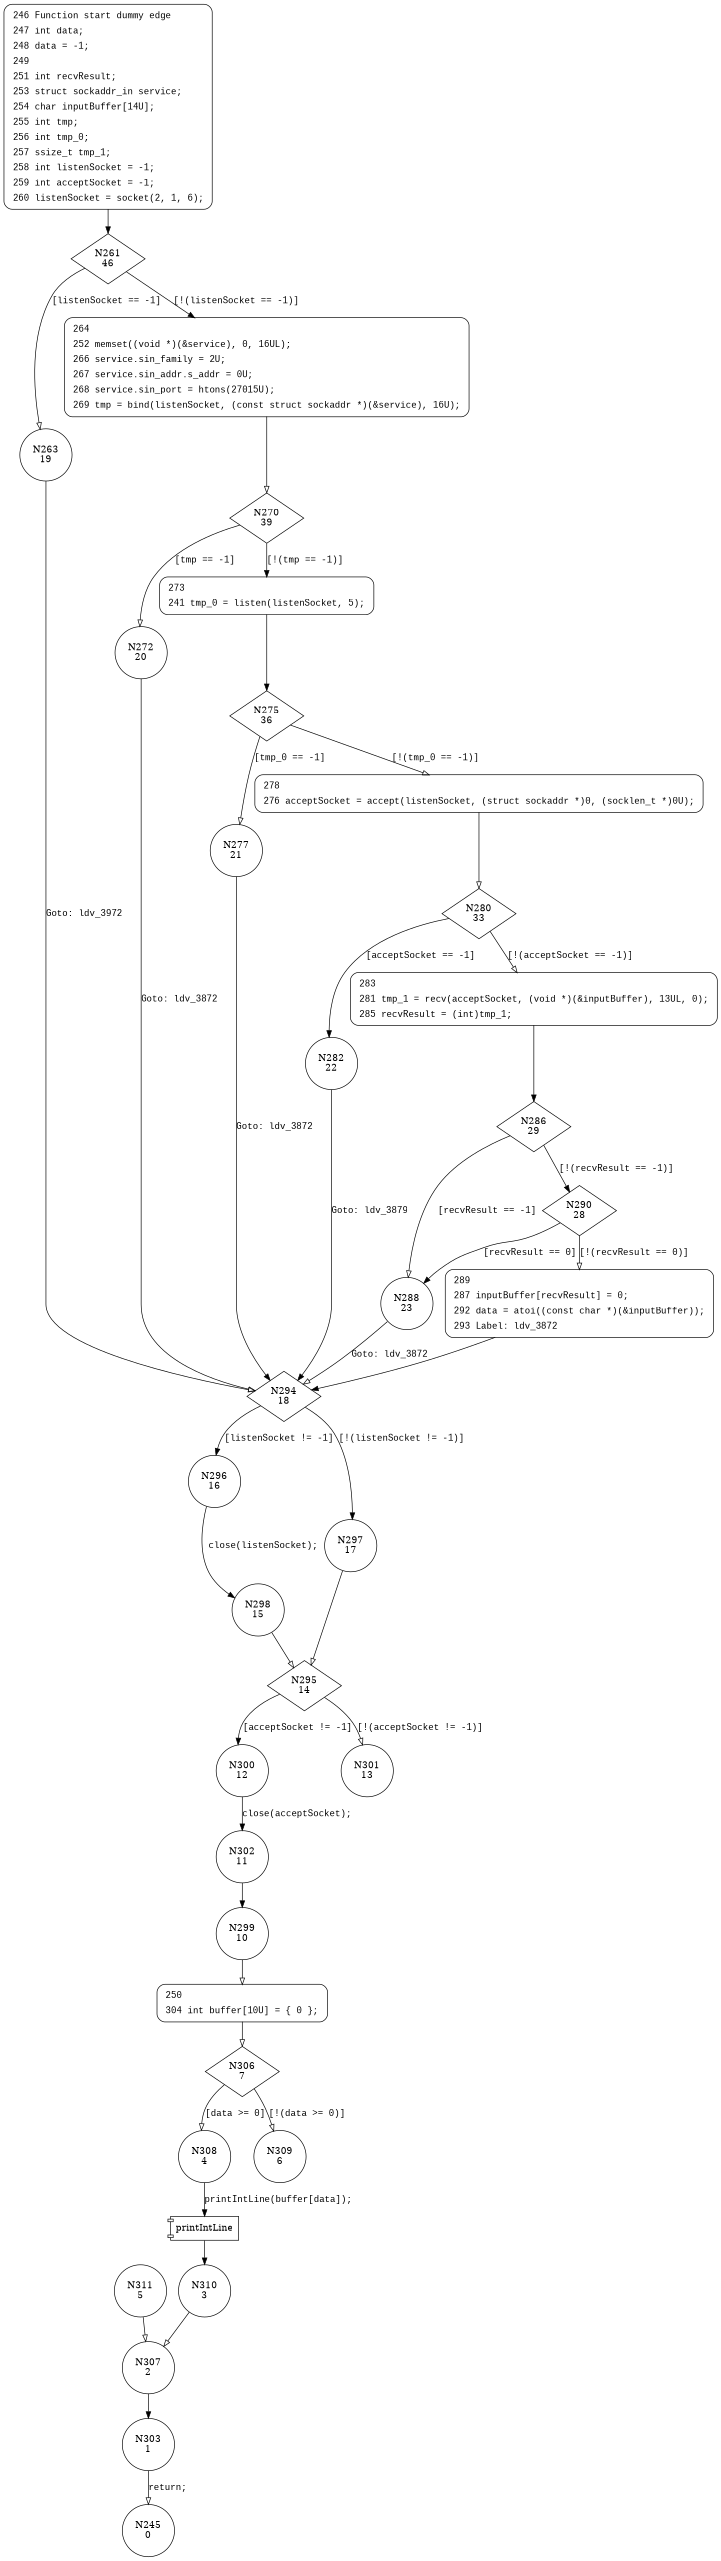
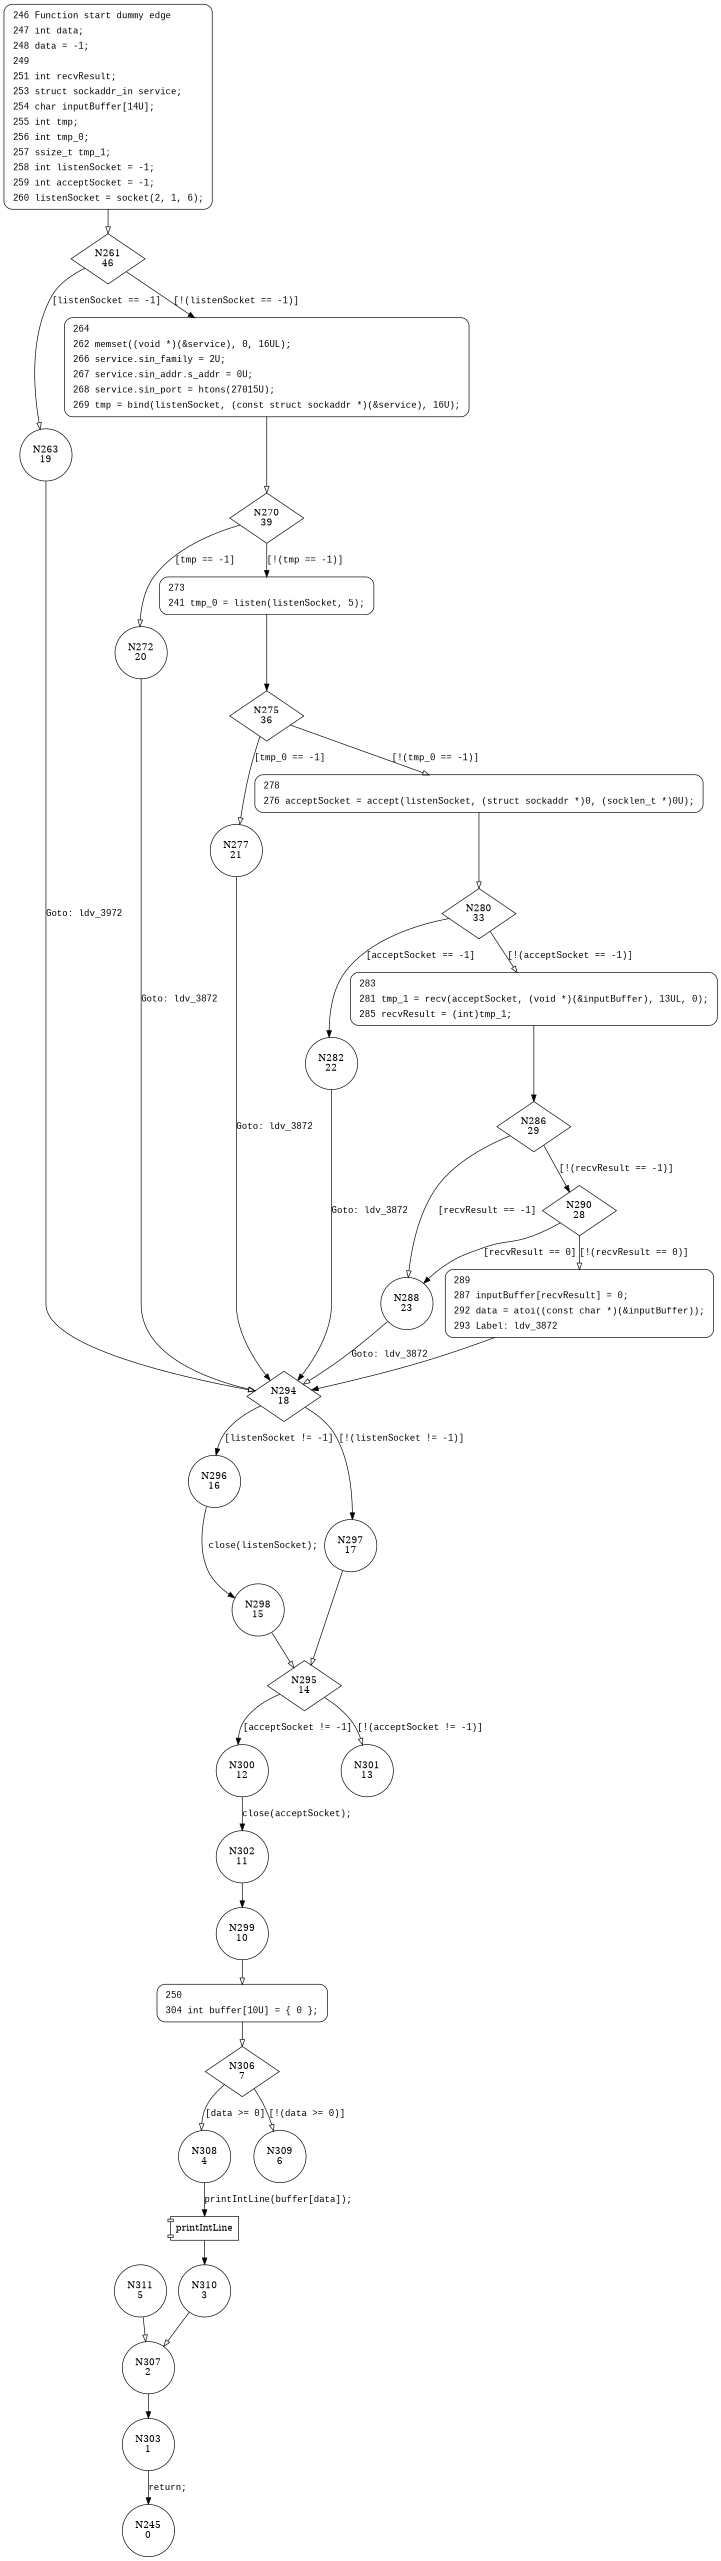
(108, 218) -> (108, 218)
(81, 344) -> (81, 344)
(370, 1211) -> (370, 1211)
(148, 2484) -> (148, 2484)
